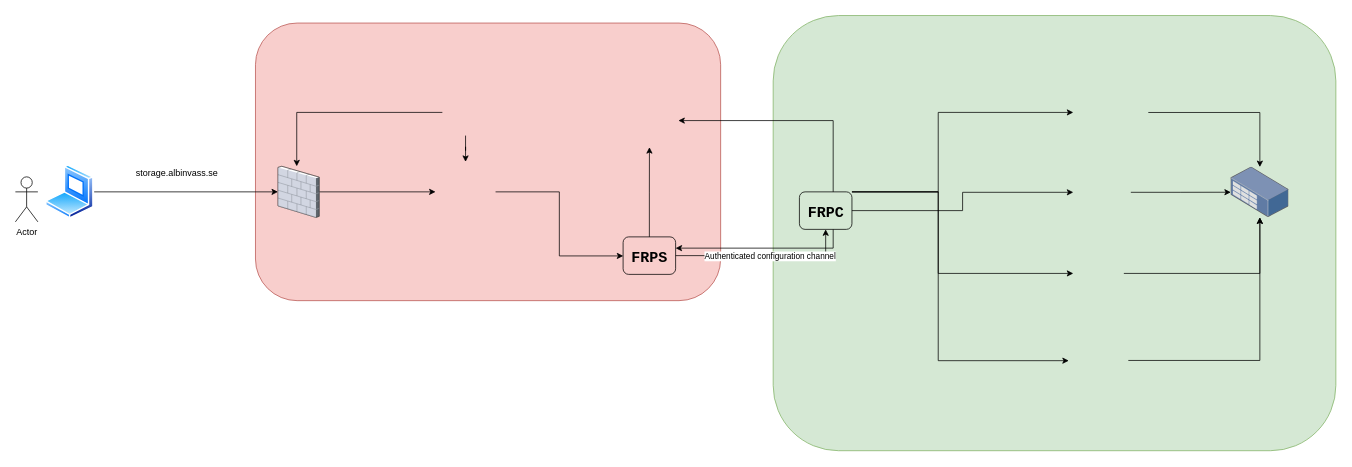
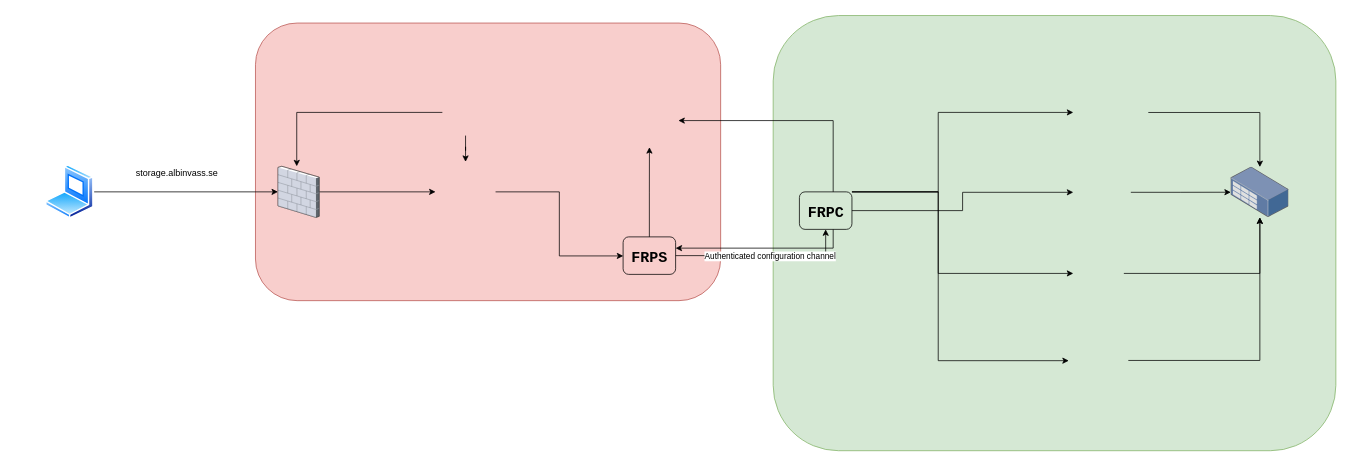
(27, 199) -> none
